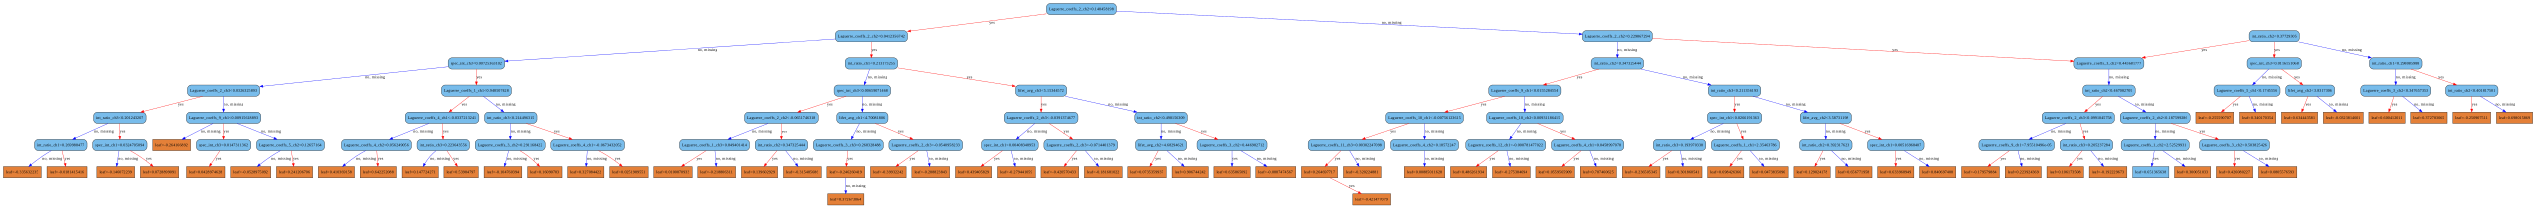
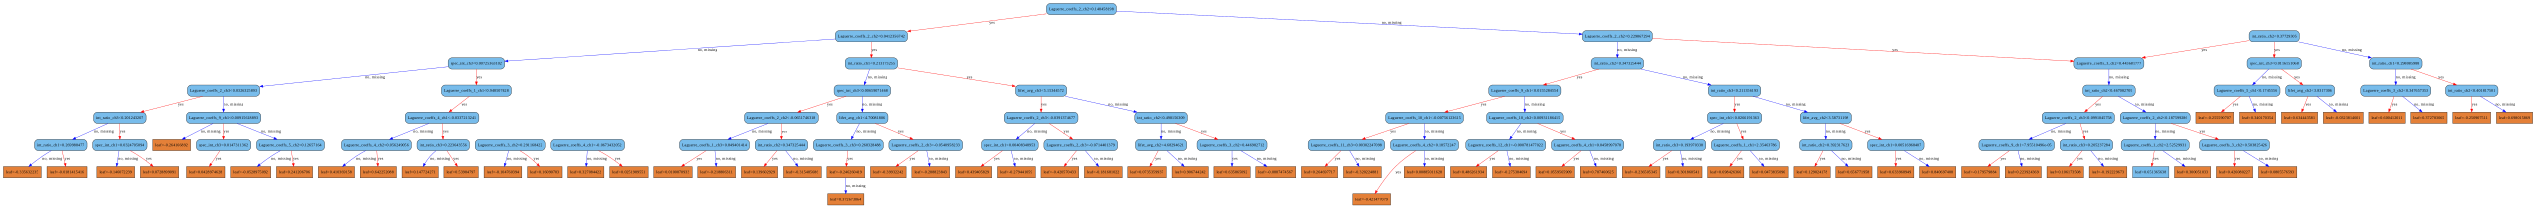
(511, 118) -> none
(2153, 157) -> (2153, 157)
(1344, 185) -> (1394, 168)
